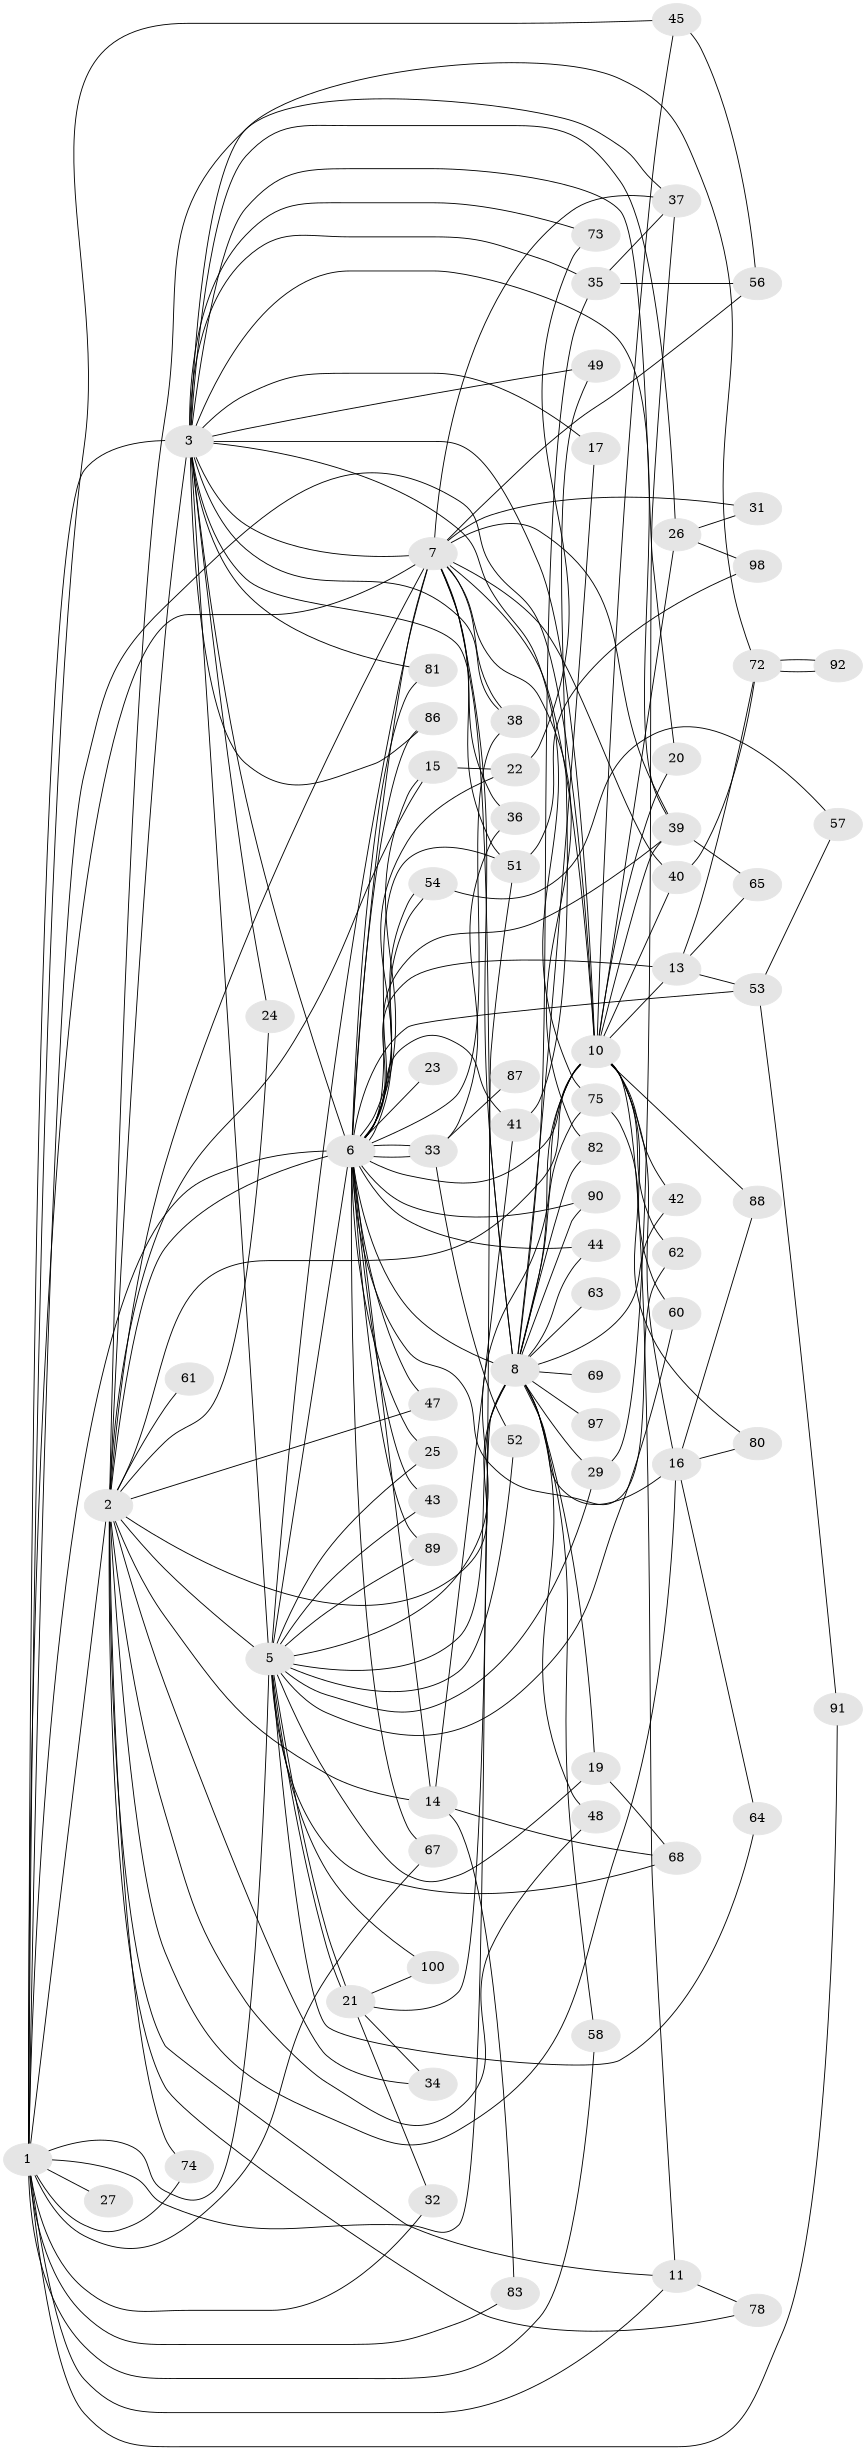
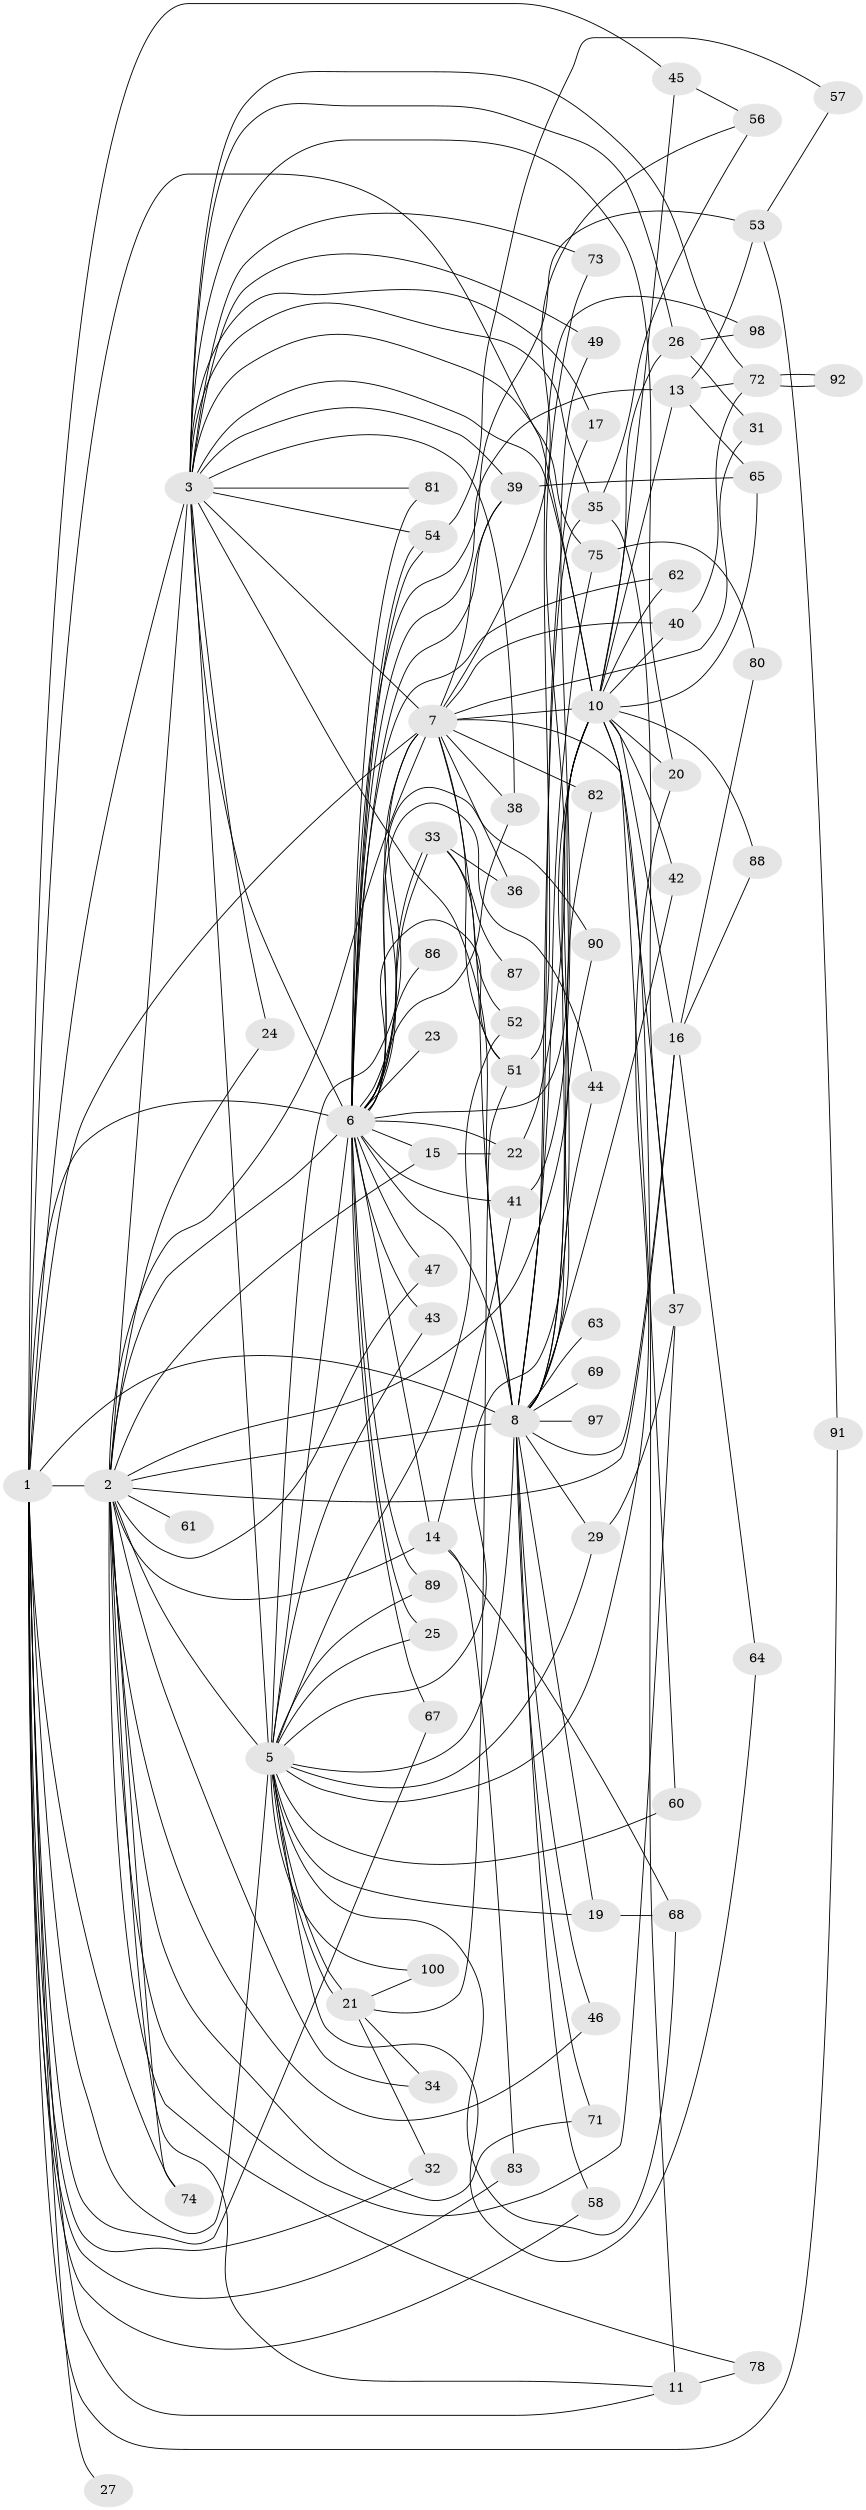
(212, 684) -> (311, 512)
(627, 937) -> (732, 633)
none -> (643, 1416)
(596, 1817) -> (596, 2019)
none -> (596, 2121)
